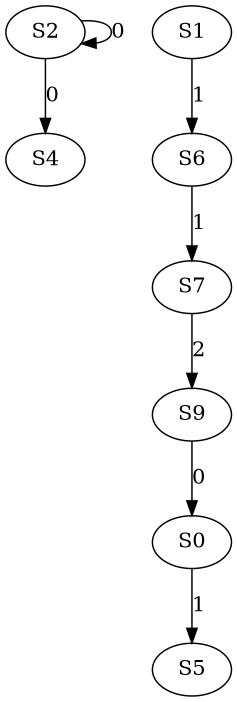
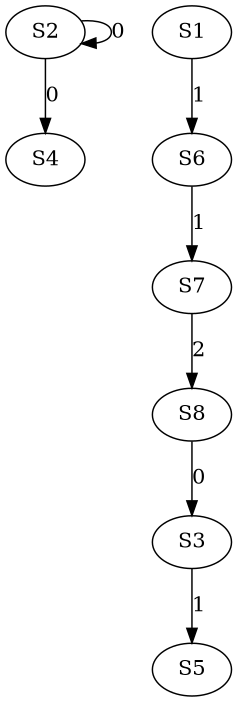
(192, 415) -> (192, 415)
(192, 542) -> (192, 542)
